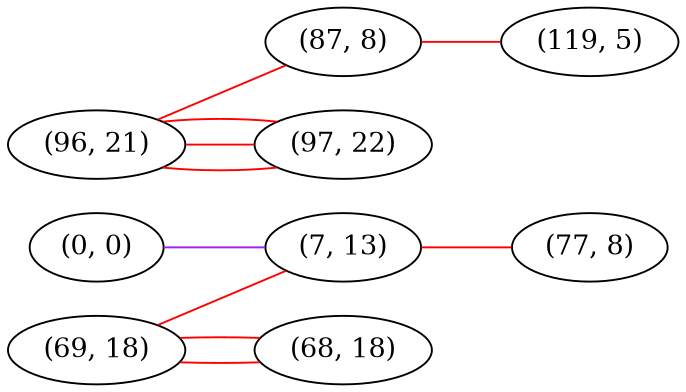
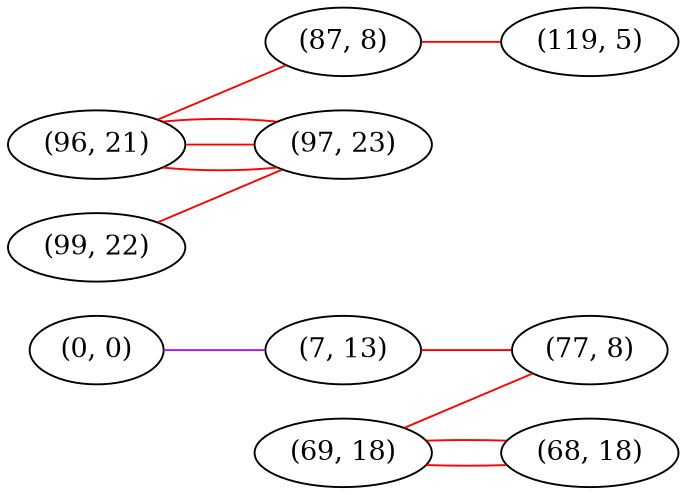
(343, 145) -> (343, 145)
none -> (97, 247)
(222, 298) -> (469, 401)
